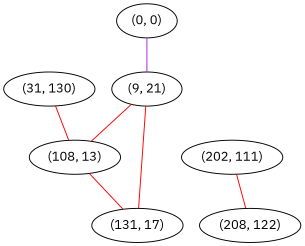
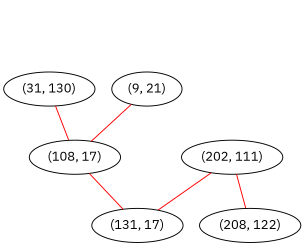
(147, 21) -> none
(75, 157) -> (75, 157)
(142, 157) -> (185, 191)
